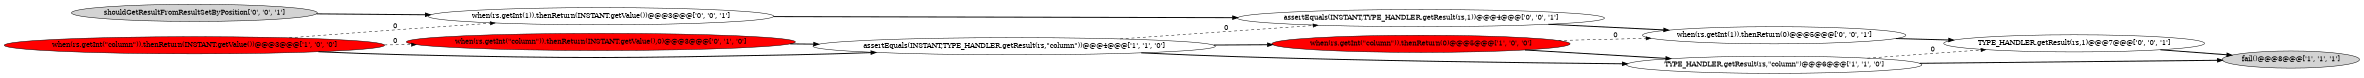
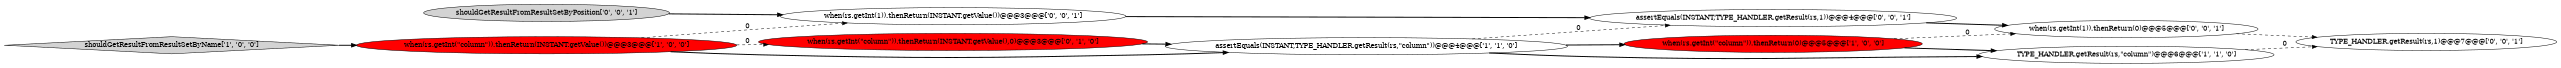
(1922, 39) -> (2274, 35)
none -> (172, 45)
(2291, 60) -> none
